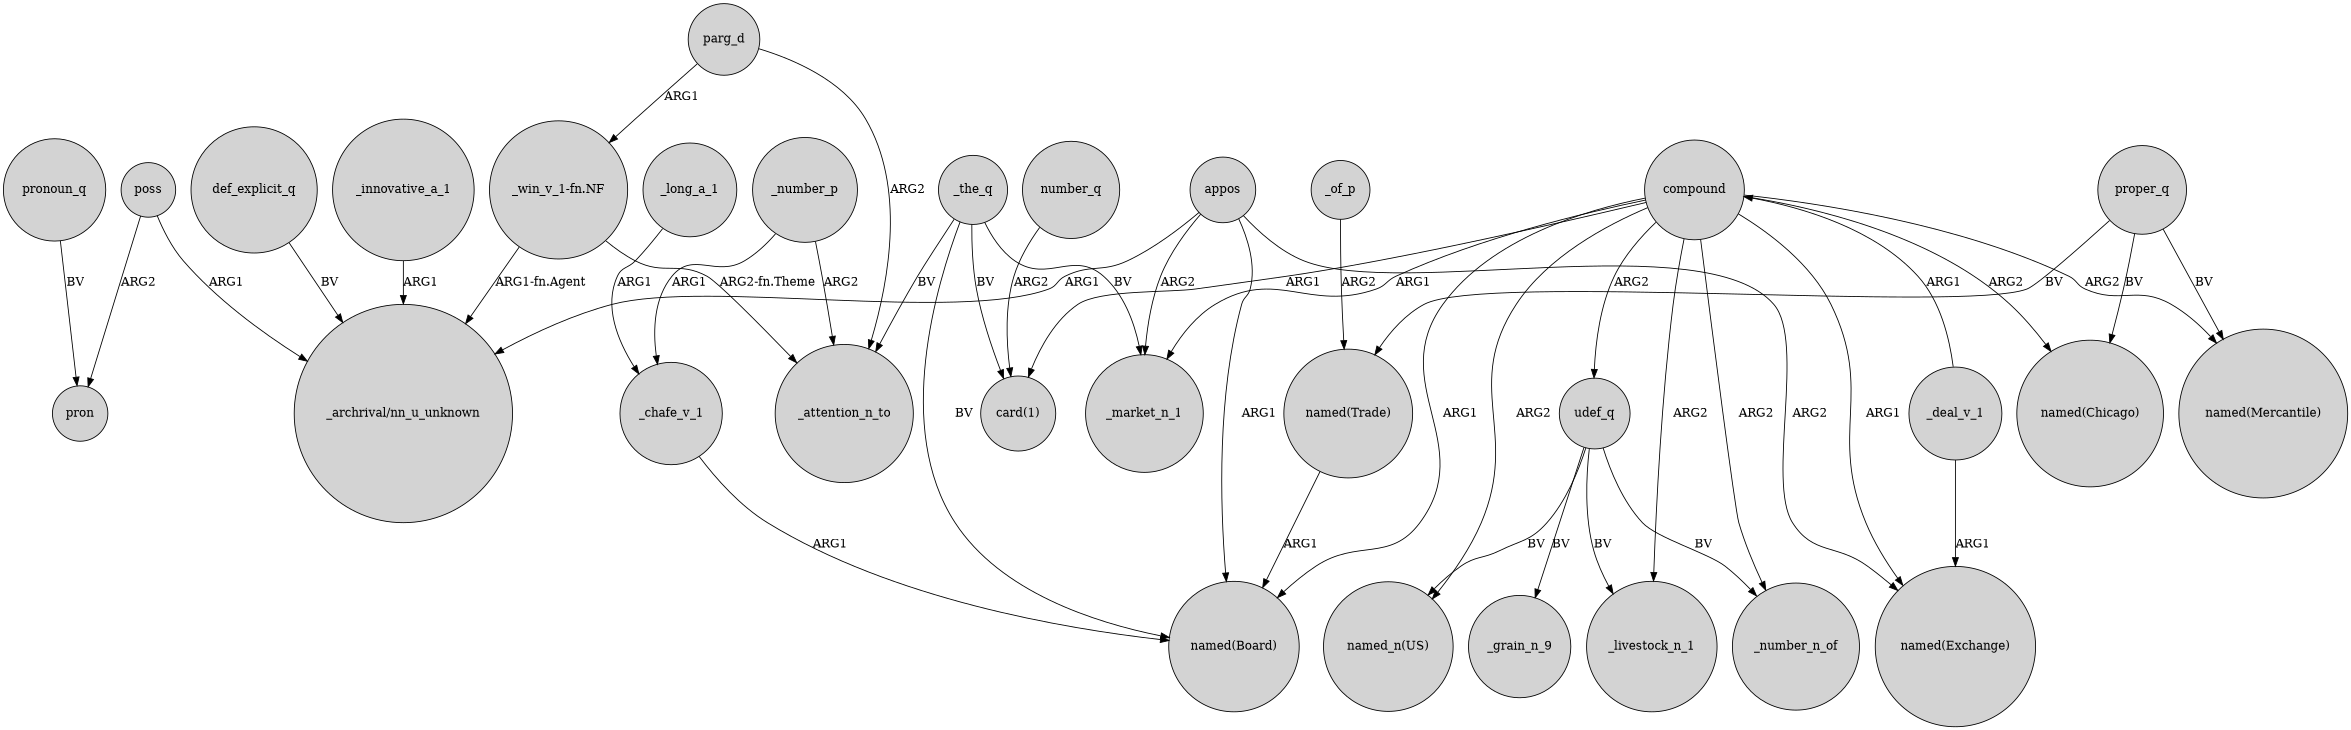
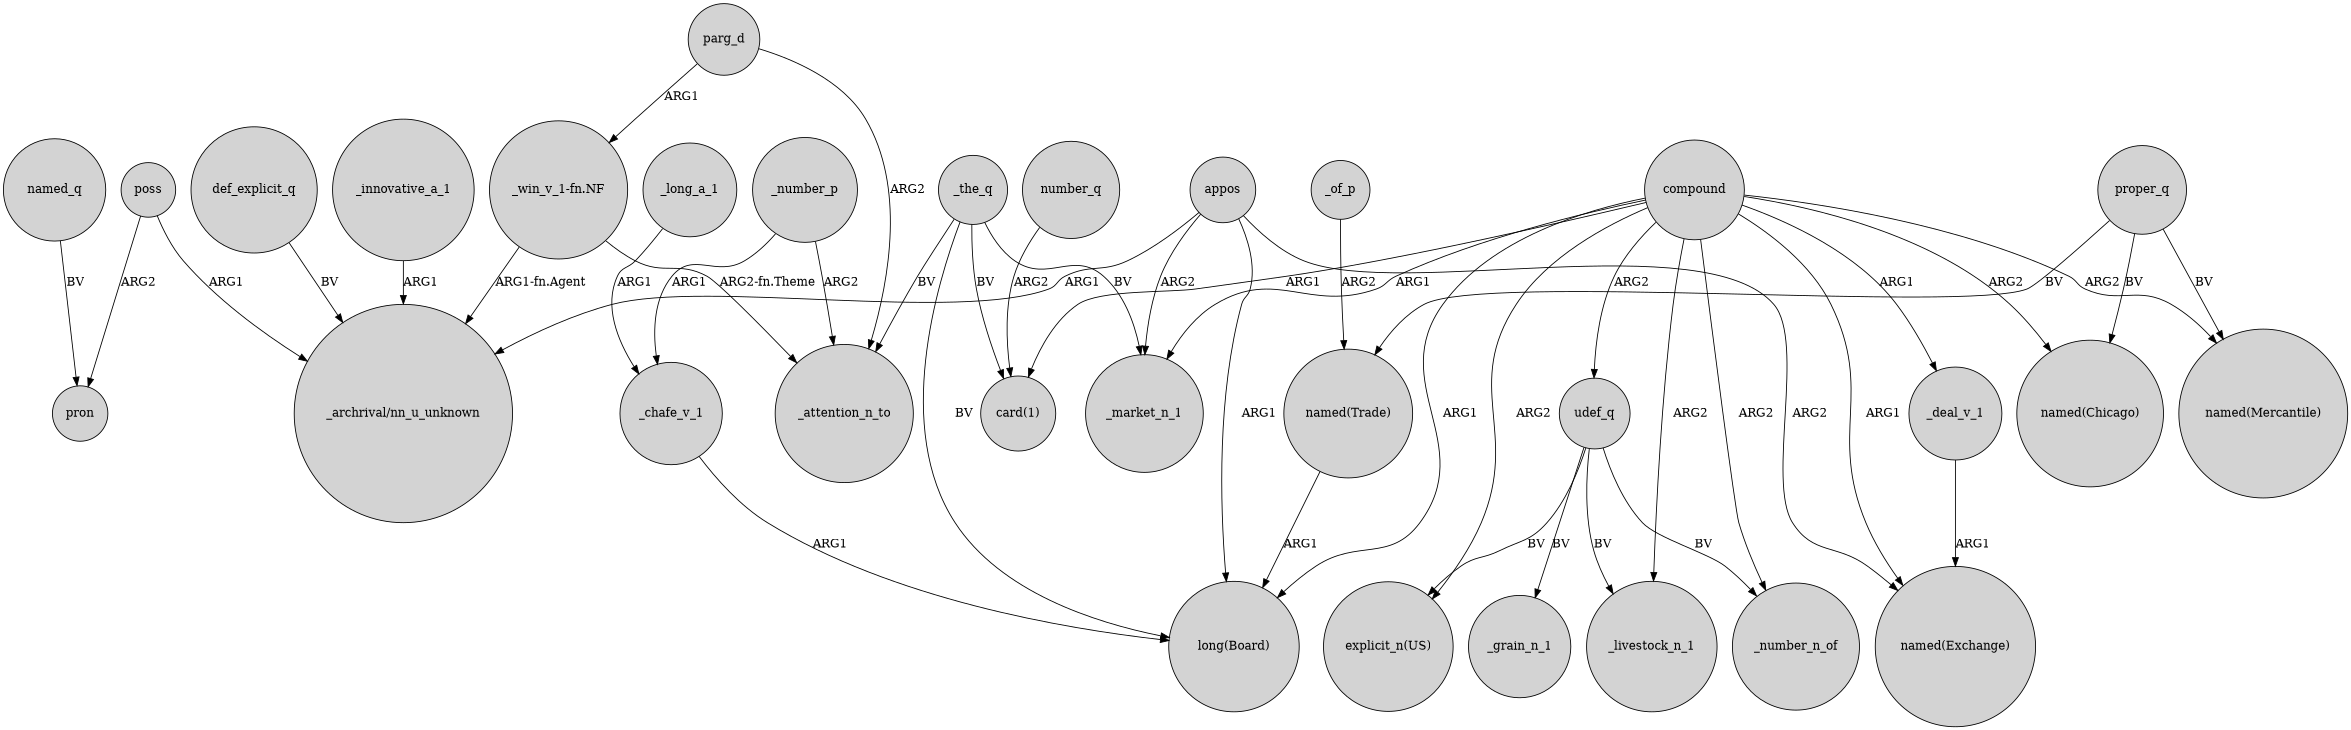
(55, 190) -> (55, 190)
(1885, 248) -> (1855, 264)
(1234, 647) -> (1234, 647)
(1388, 647) -> (1388, 647)
(1520, 647) -> (1520, 647)
